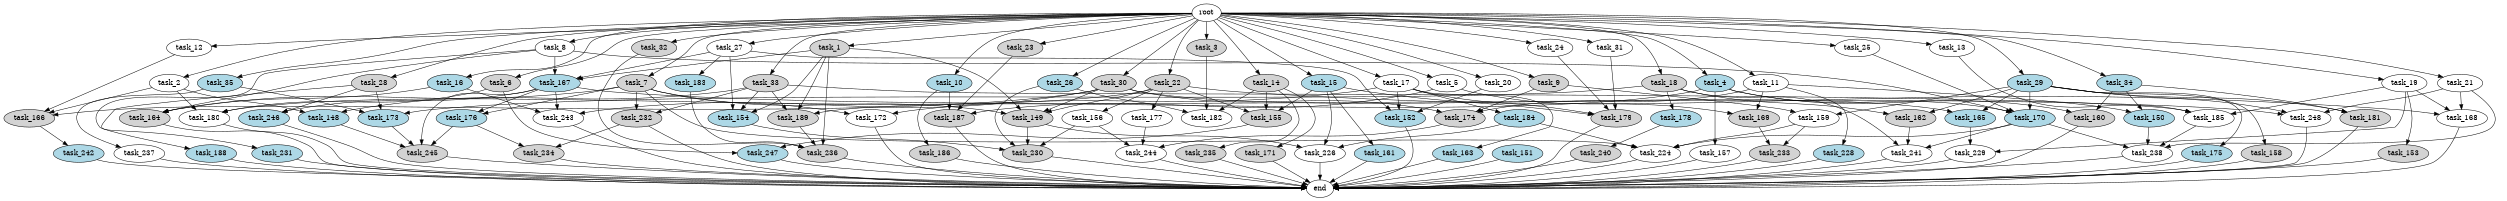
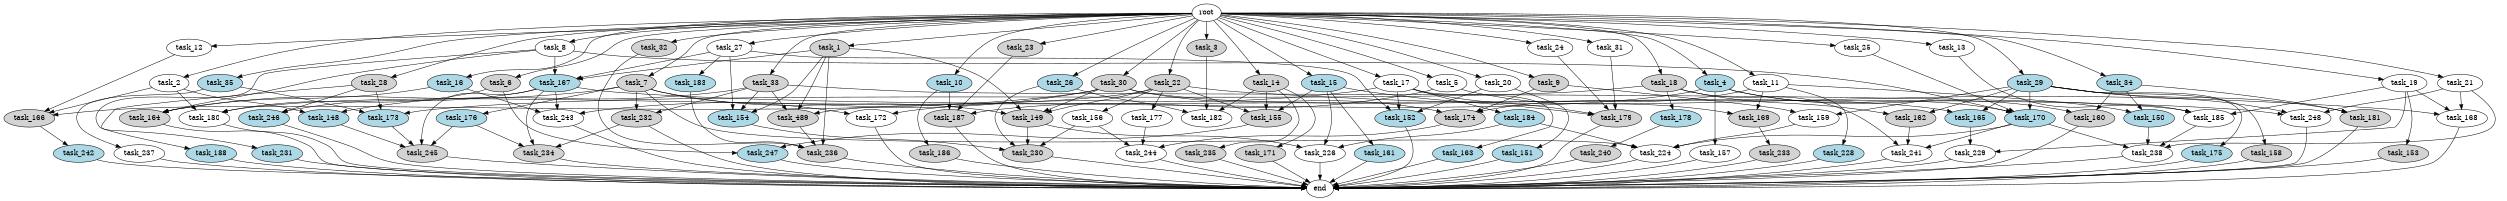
(511, 100) -> (527, 113)
none -> (1568, 117)
(793, 118) -> (793, 118)
(1798, 132) -> none
